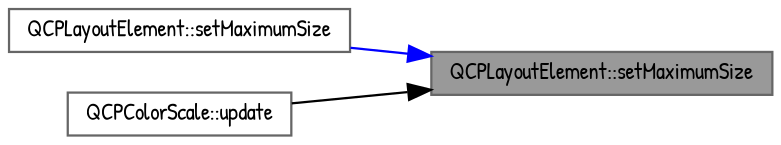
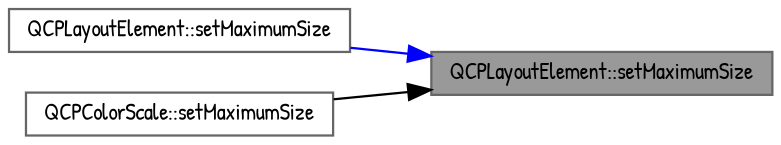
(180, 114) -> (180, 114)
